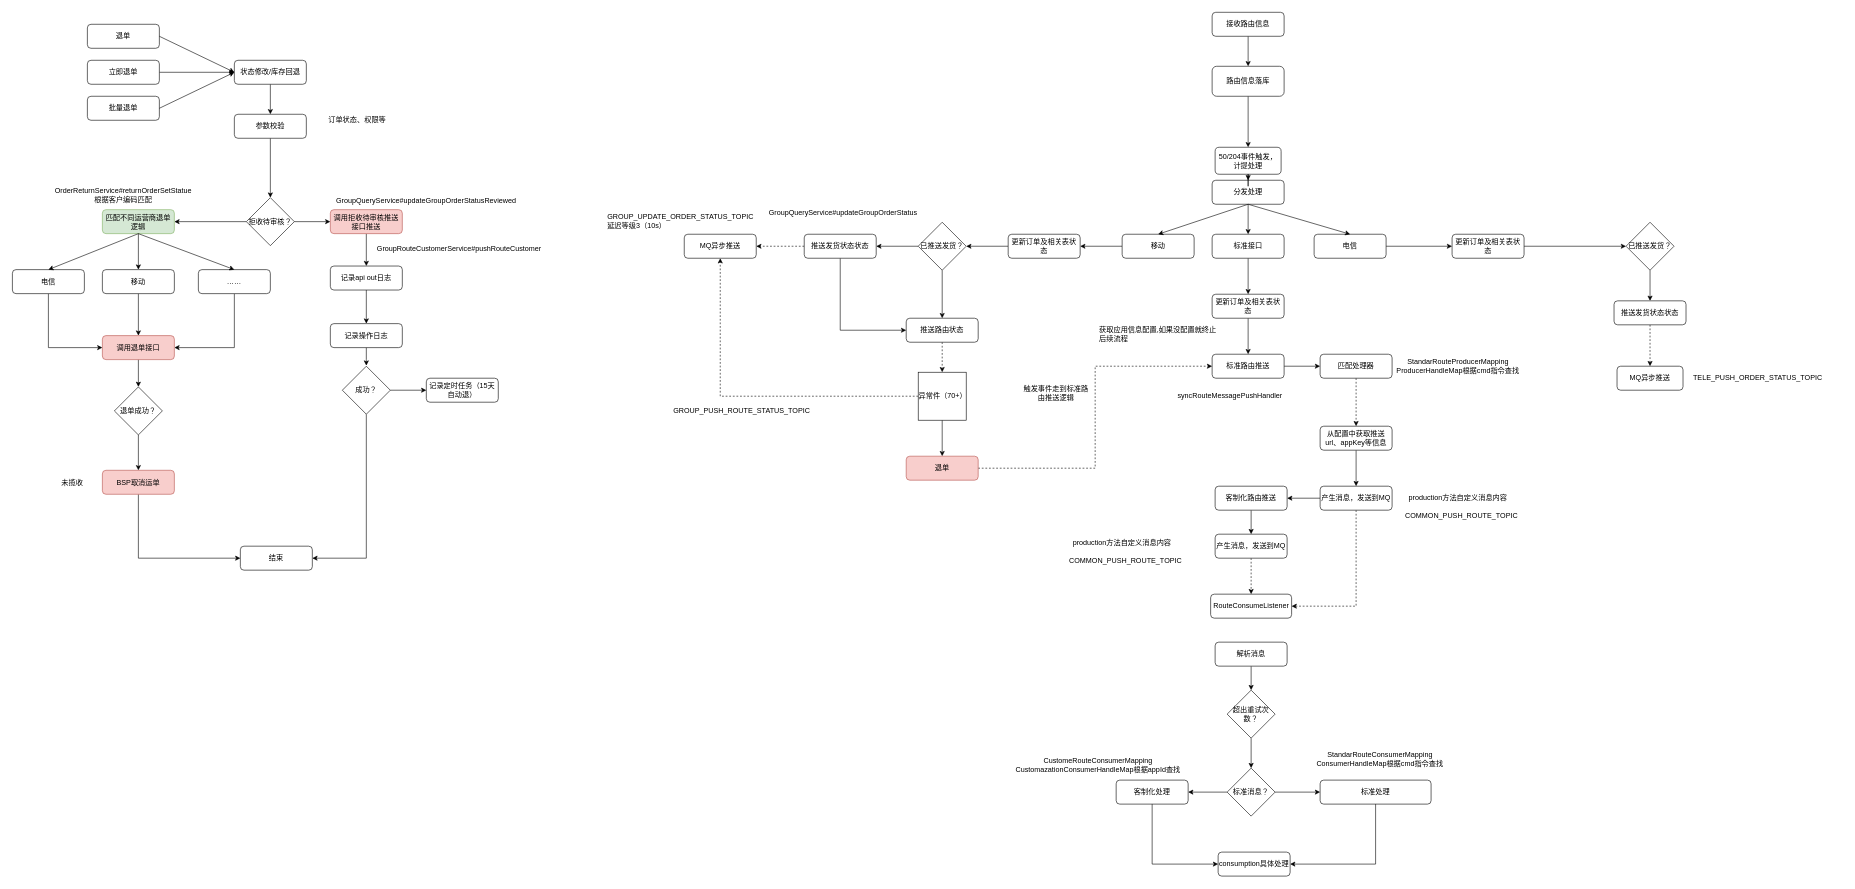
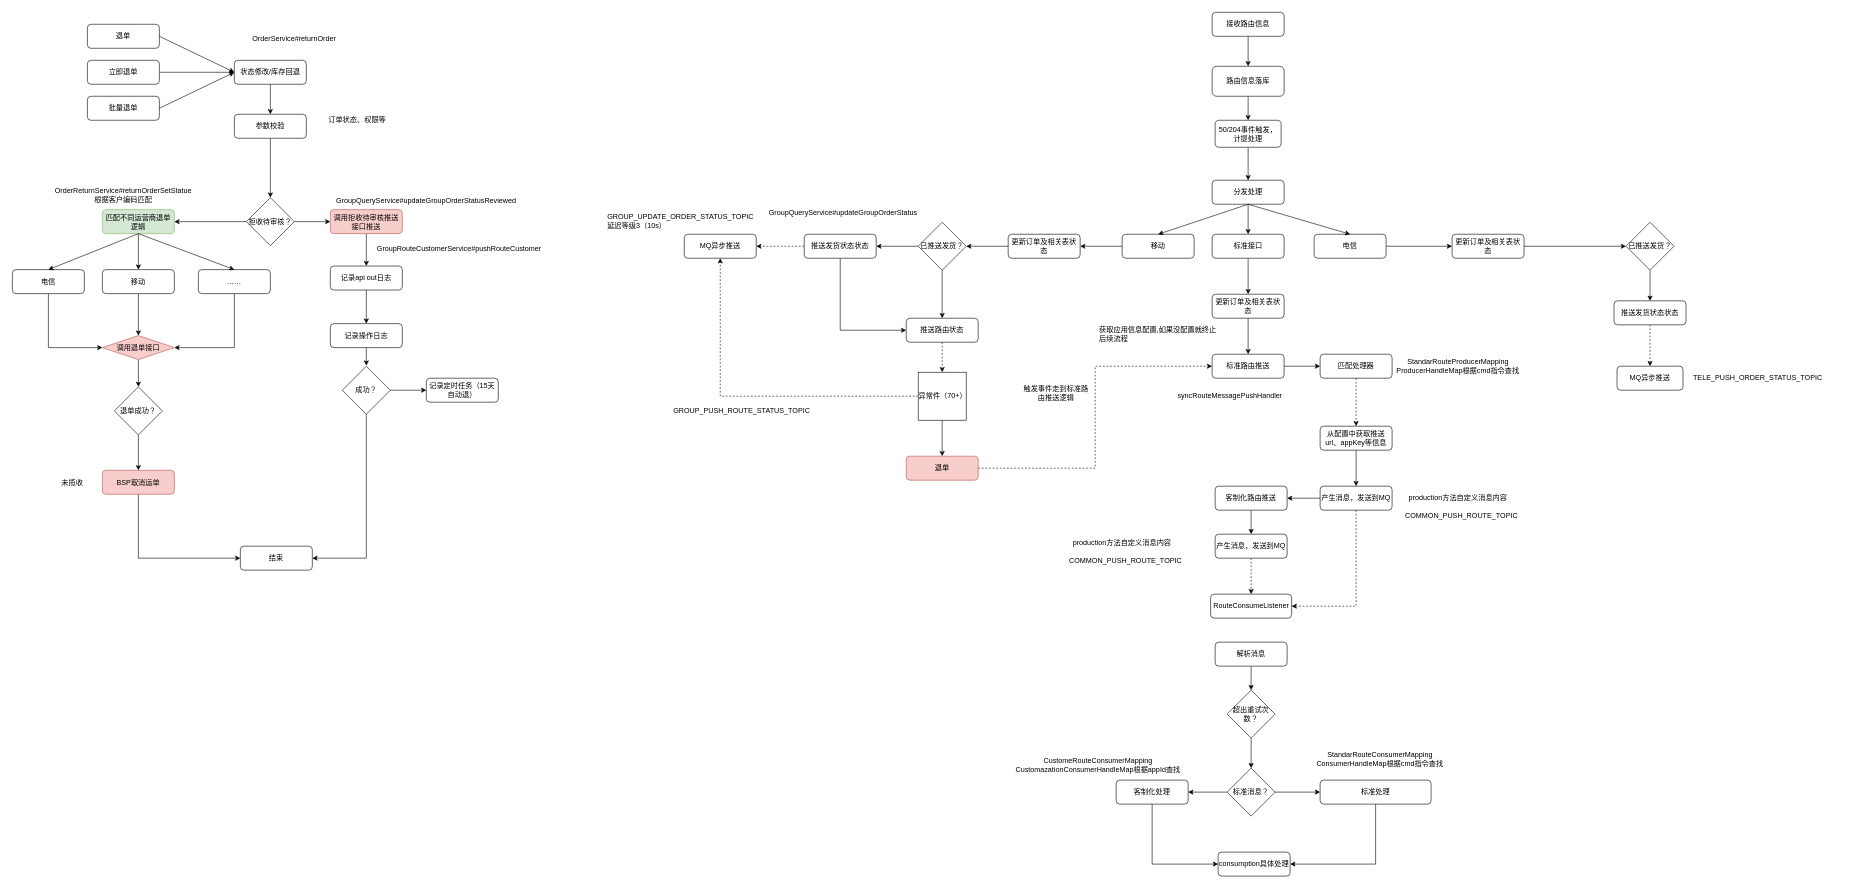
none -> (294, 39)
(1248, 161) -> (1248, 134)
(138, 348) -> (138, 348)
